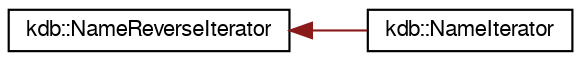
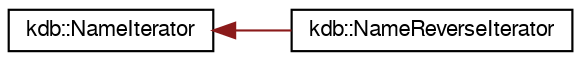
(340, 30) -> (263, 30)
